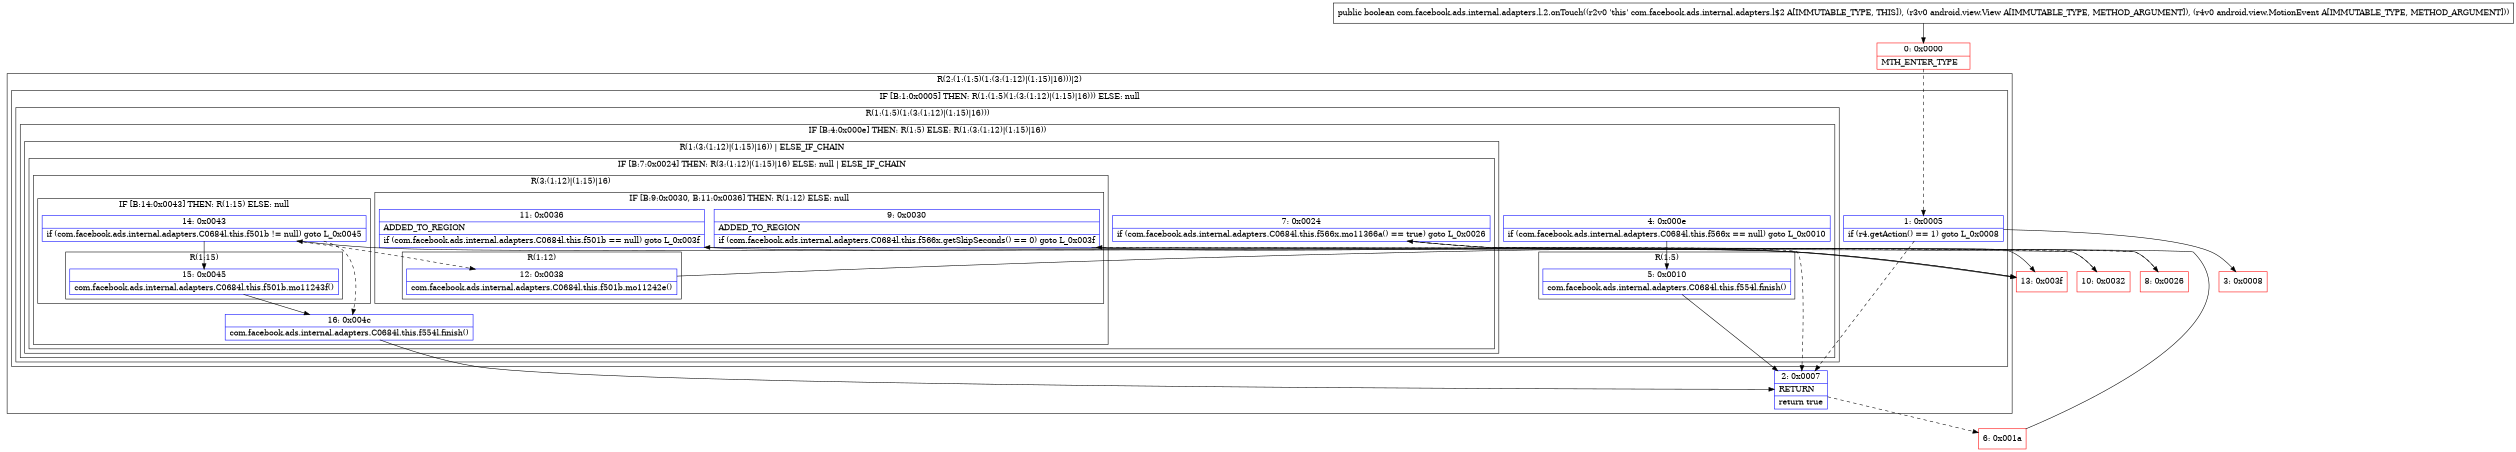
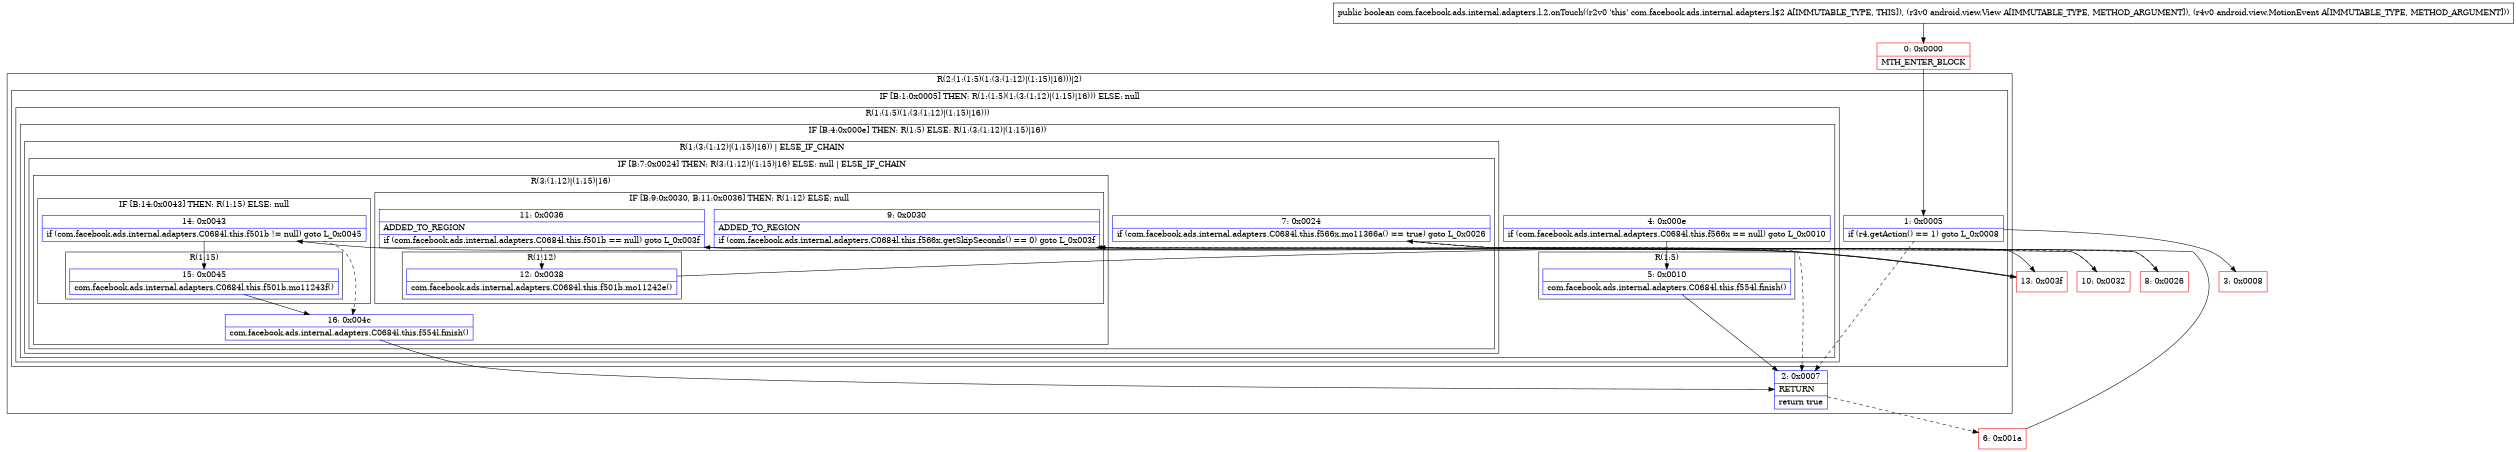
(1920, 62) -> (1923, 62)
(1923, 140) -> (1923, 140)
(1552, 248) -> (1561, 248)
(384, 254) -> (542, 256)
